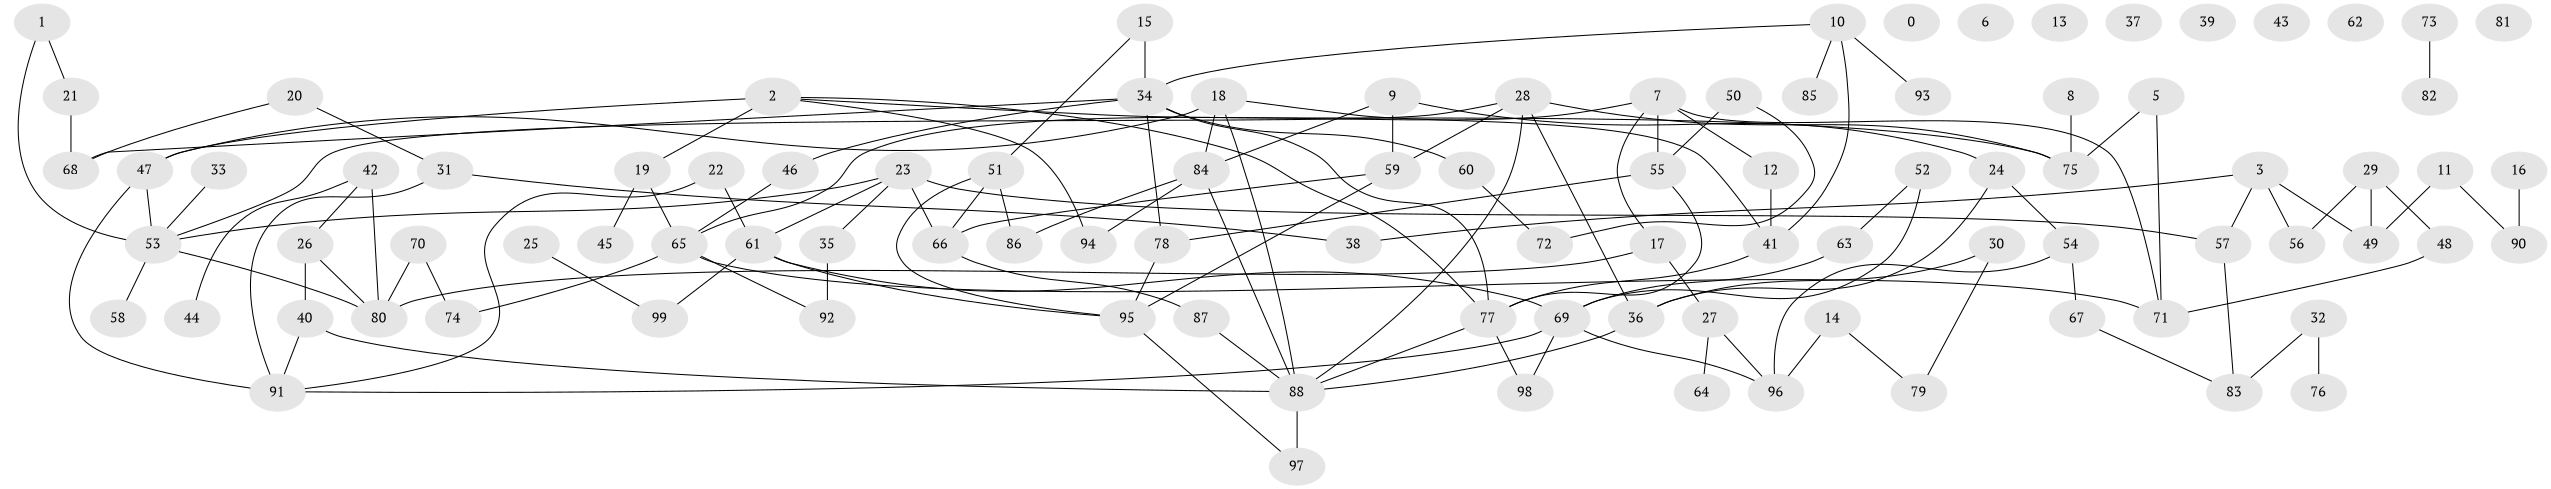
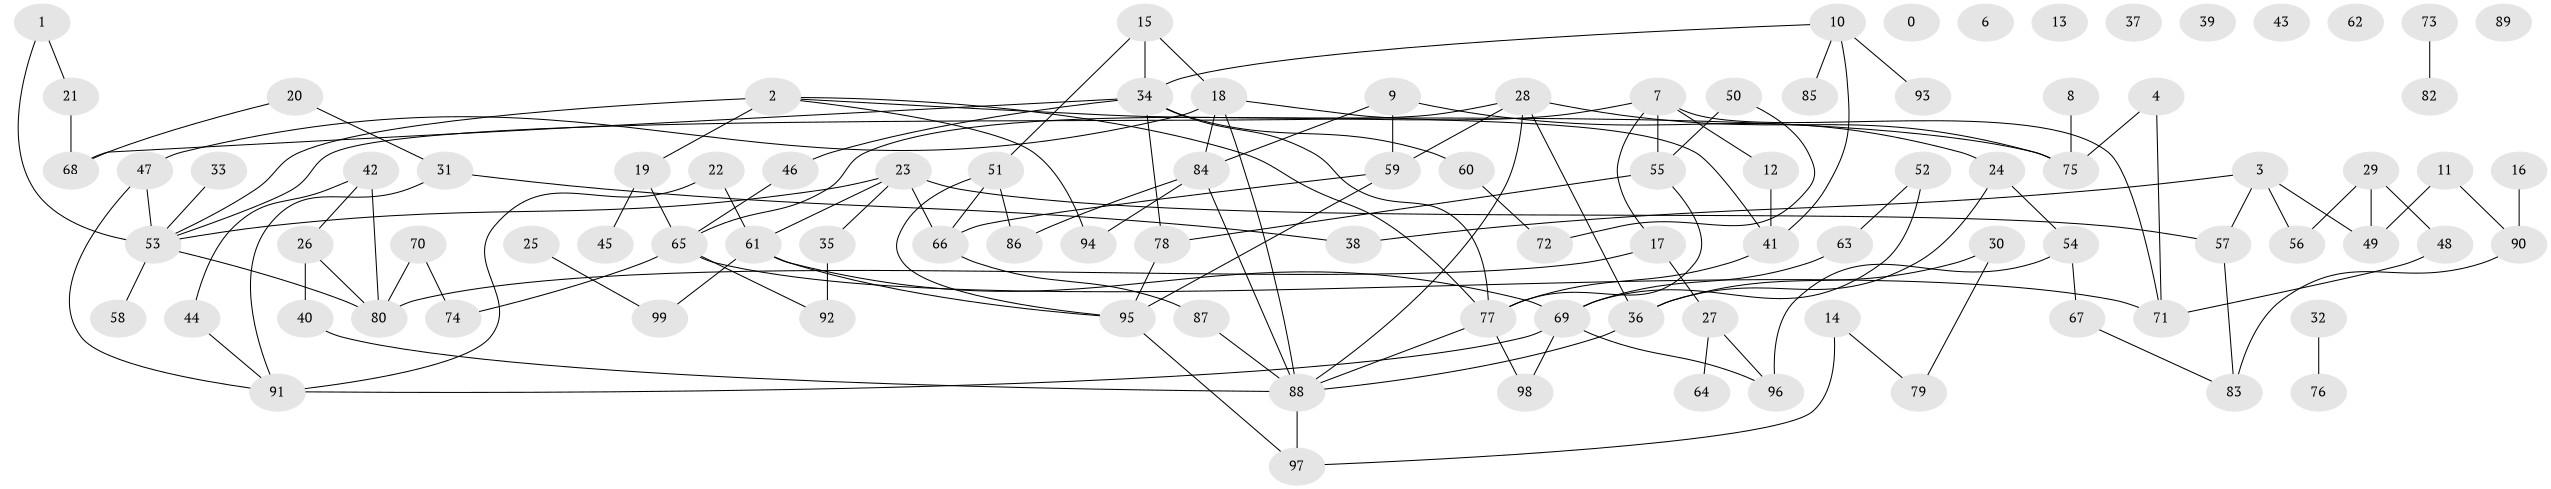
(2504, 23) -> (2504, 23)
none -> (1182, 60)
(2156, 97) -> (2156, 97)
(512, 113) -> (417, 126)
(291, 355) -> (235, 356)
(1804, 356) -> (1610, 447)
(2276, 356) -> (2399, 273)
